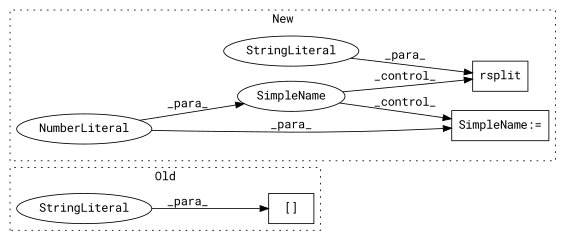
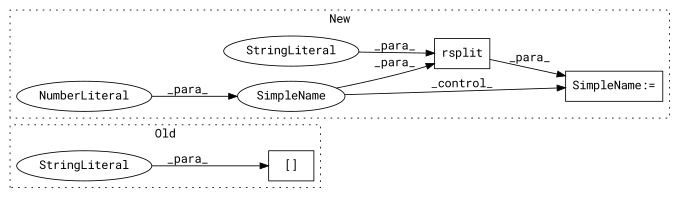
(405, 77) -> (395, 63)
(297, 132) -> (524, 67)
